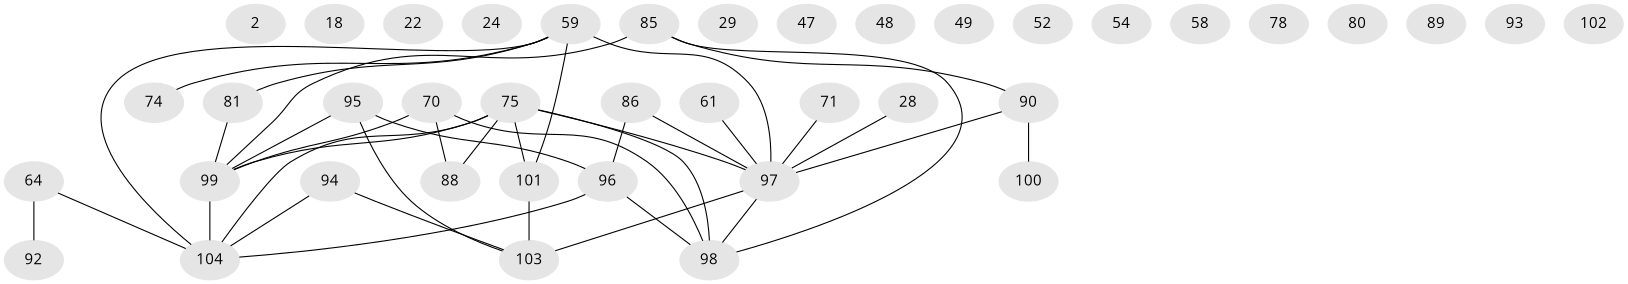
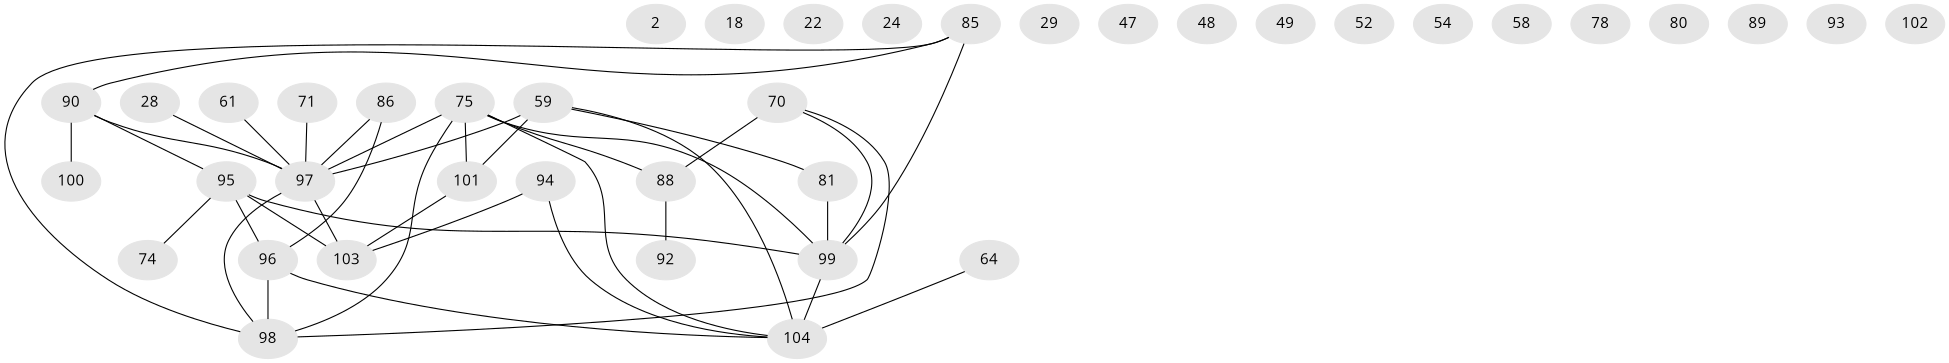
(334, 63) -> (187, 221)
none -> (149, 142)
(34, 221) -> (666, 221)
